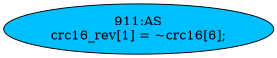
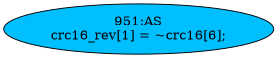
(139, 29) -> (139, 29)
